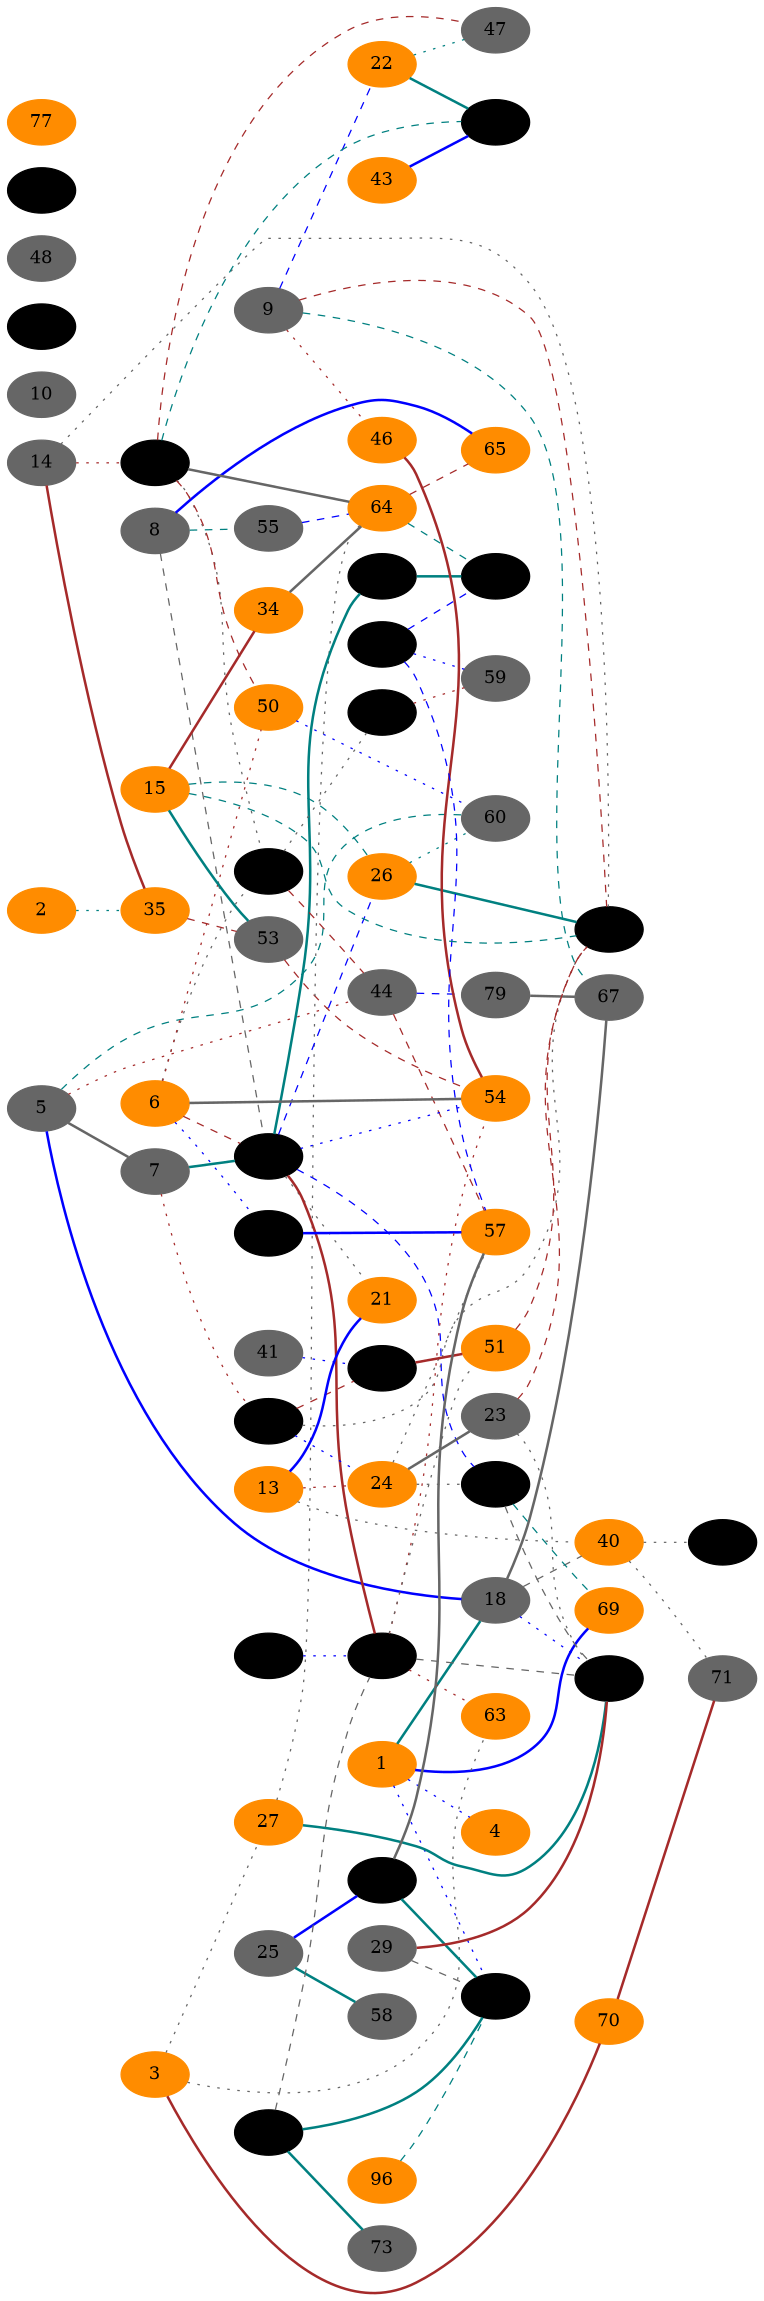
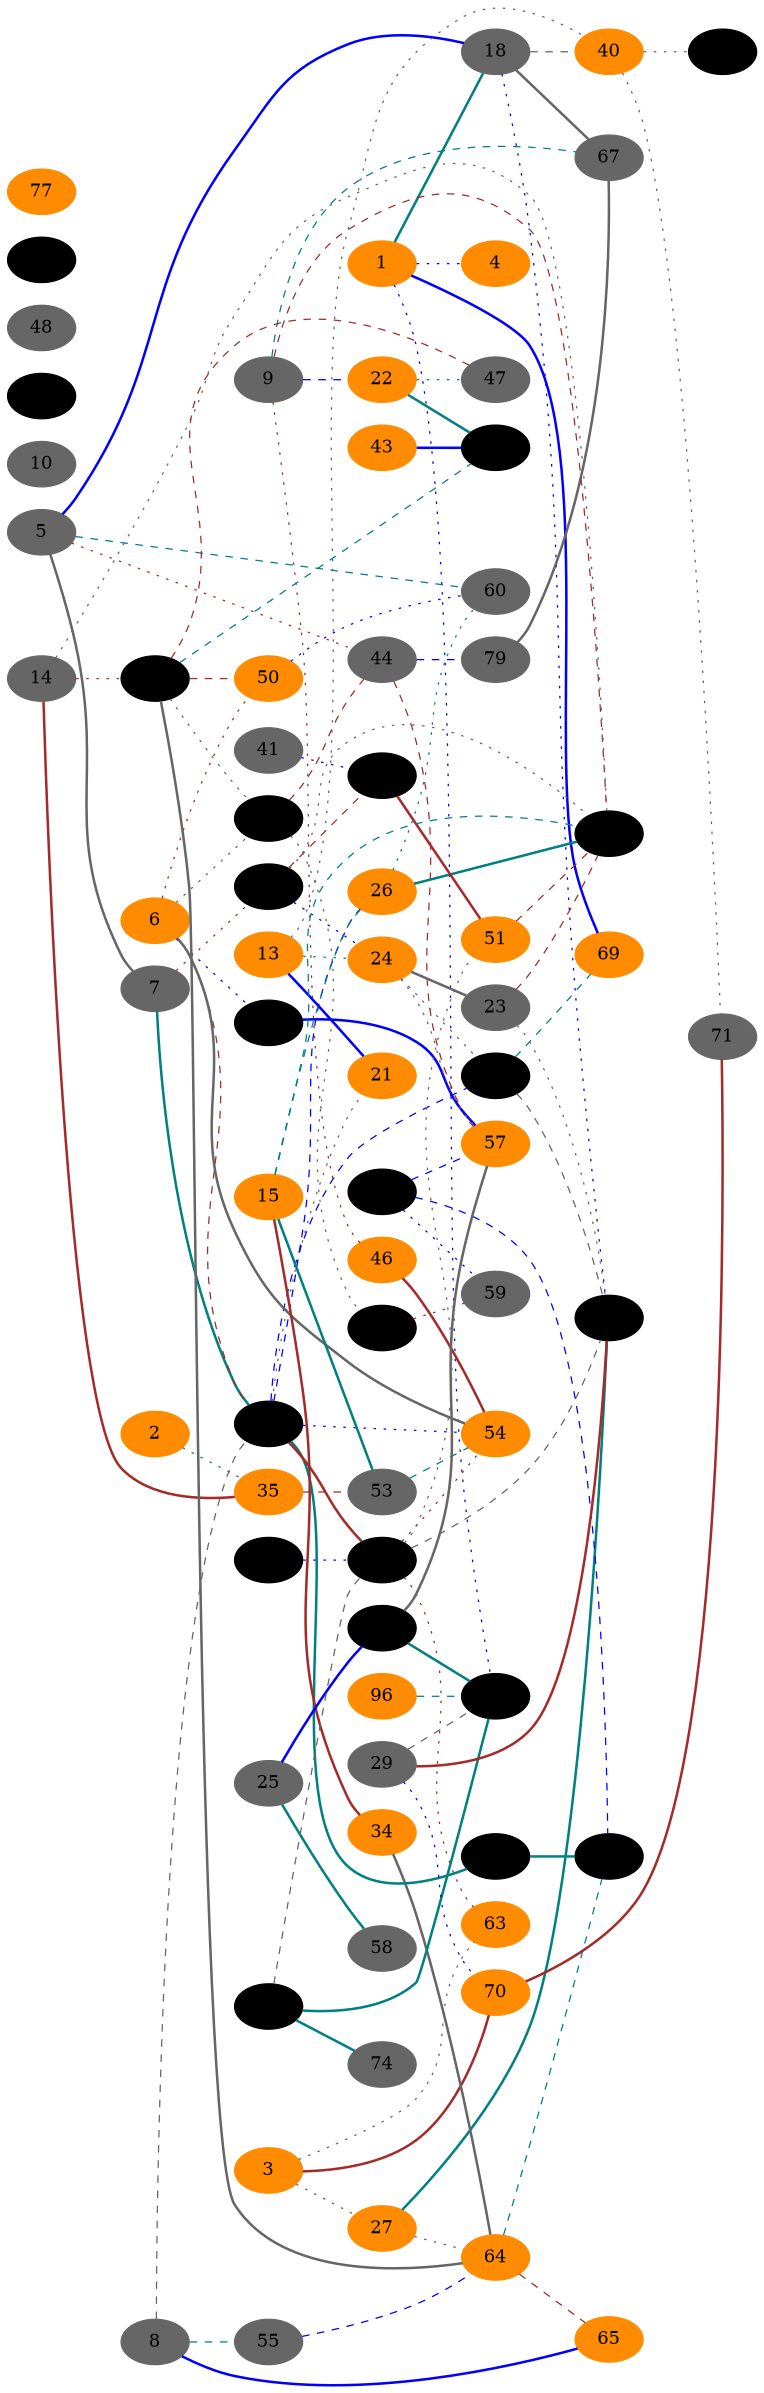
(364, 1038) -> (427, 1469)
(326, 1487) -> (323, 957)
none -> (438, 1868)
(382, 2249) -> (382, 2064)
